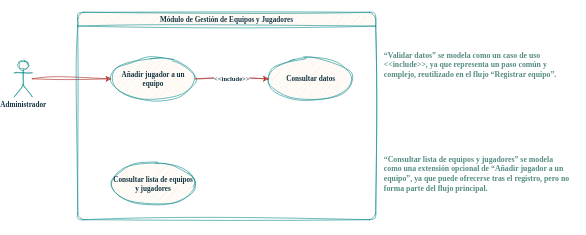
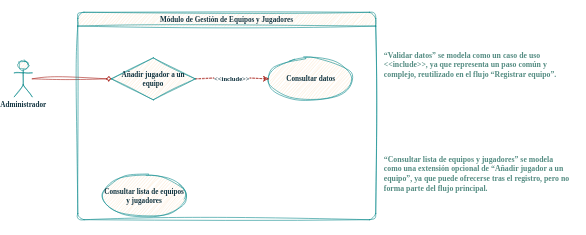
(105, 79) -> (105, 79)
(153, 79) -> (153, 79)
(205, 79) -> (205, 79)
(153, 184) -> (144, 196)
